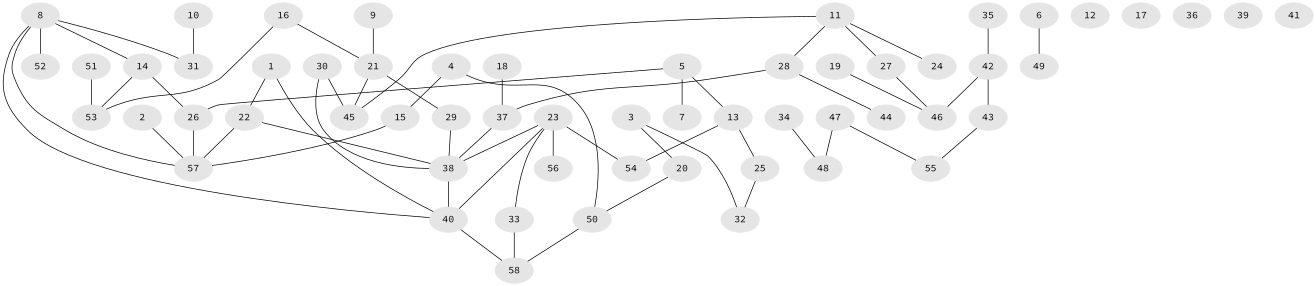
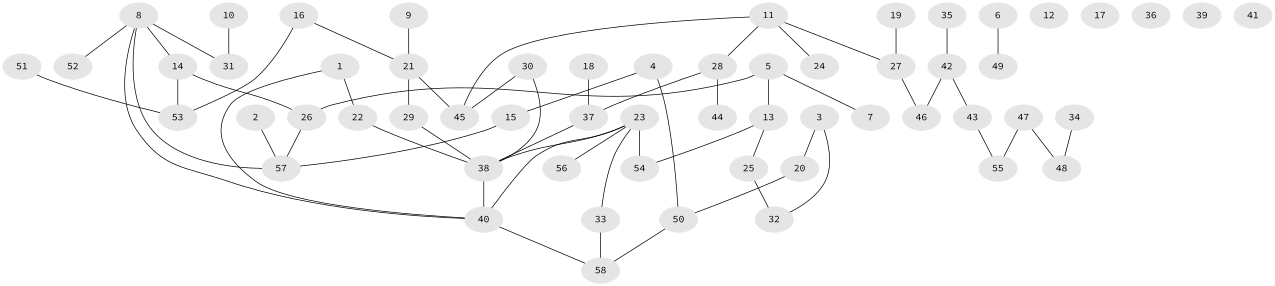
(886, 92) -> (896, 41)
(219, 143) -> none
